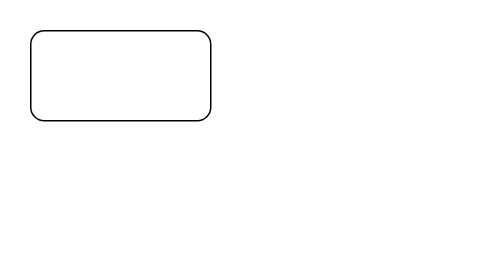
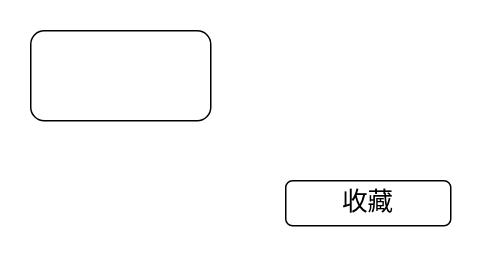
none -> (368, 203)
